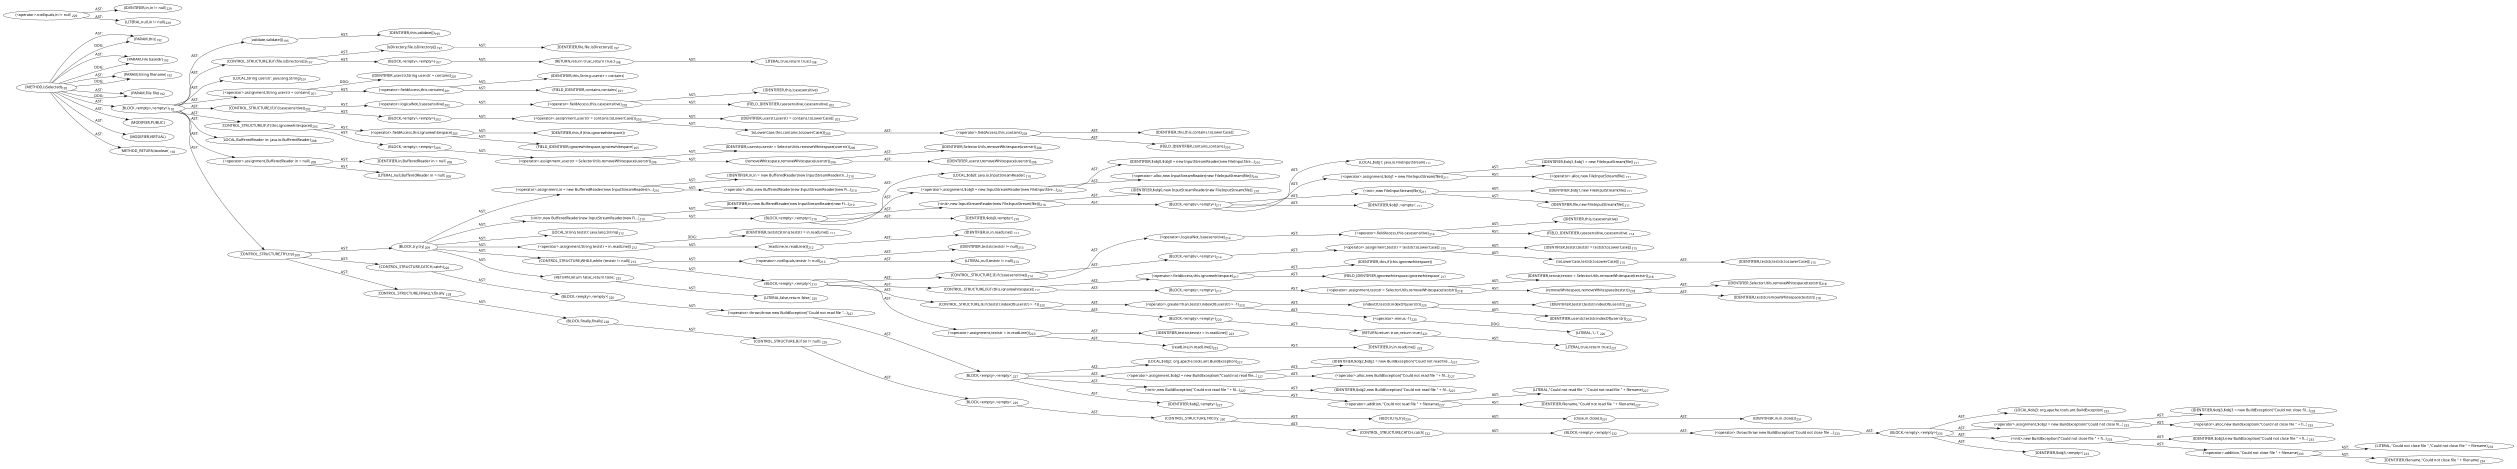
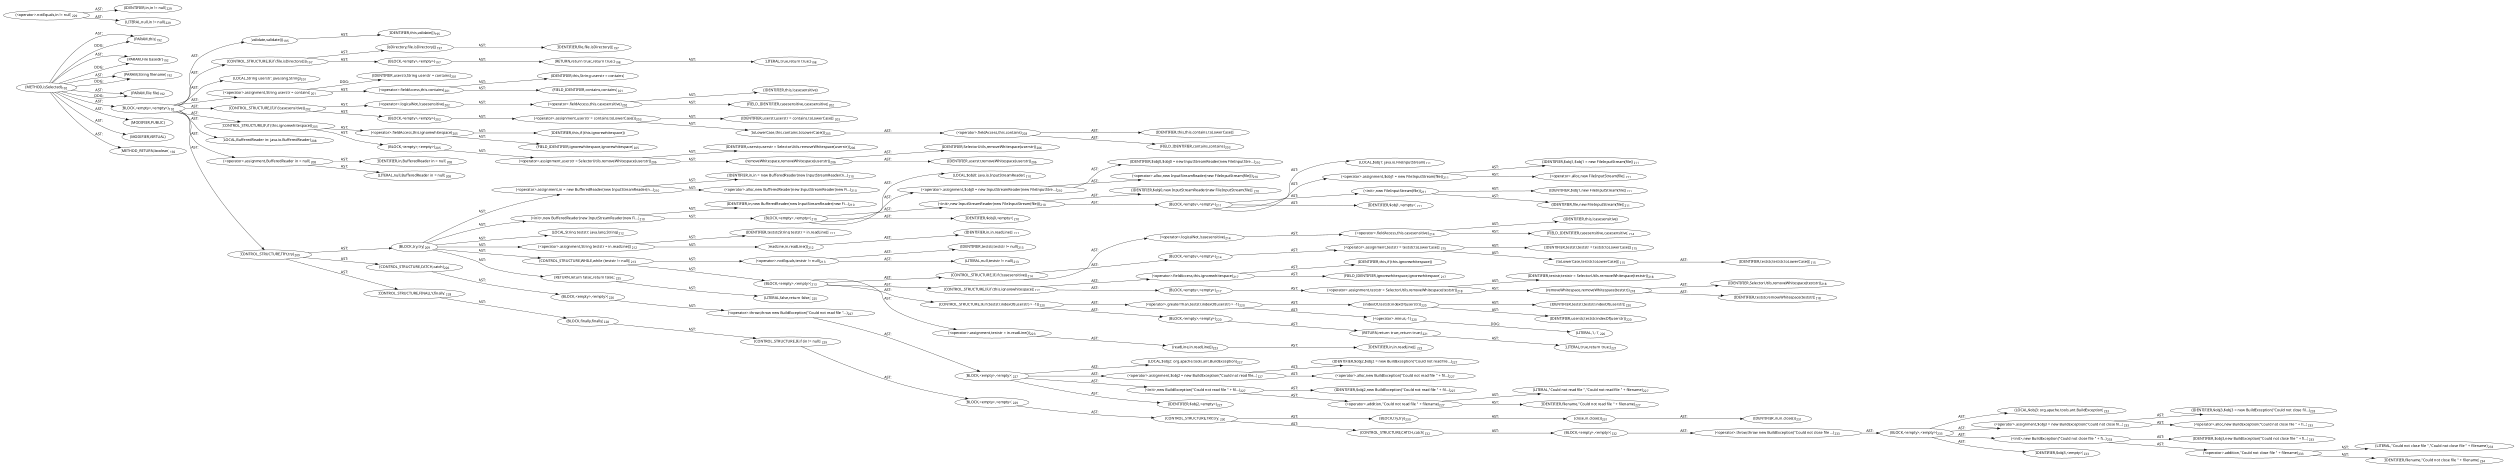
(693, 237) -> (693, 237)
(1195, 333) -> none
